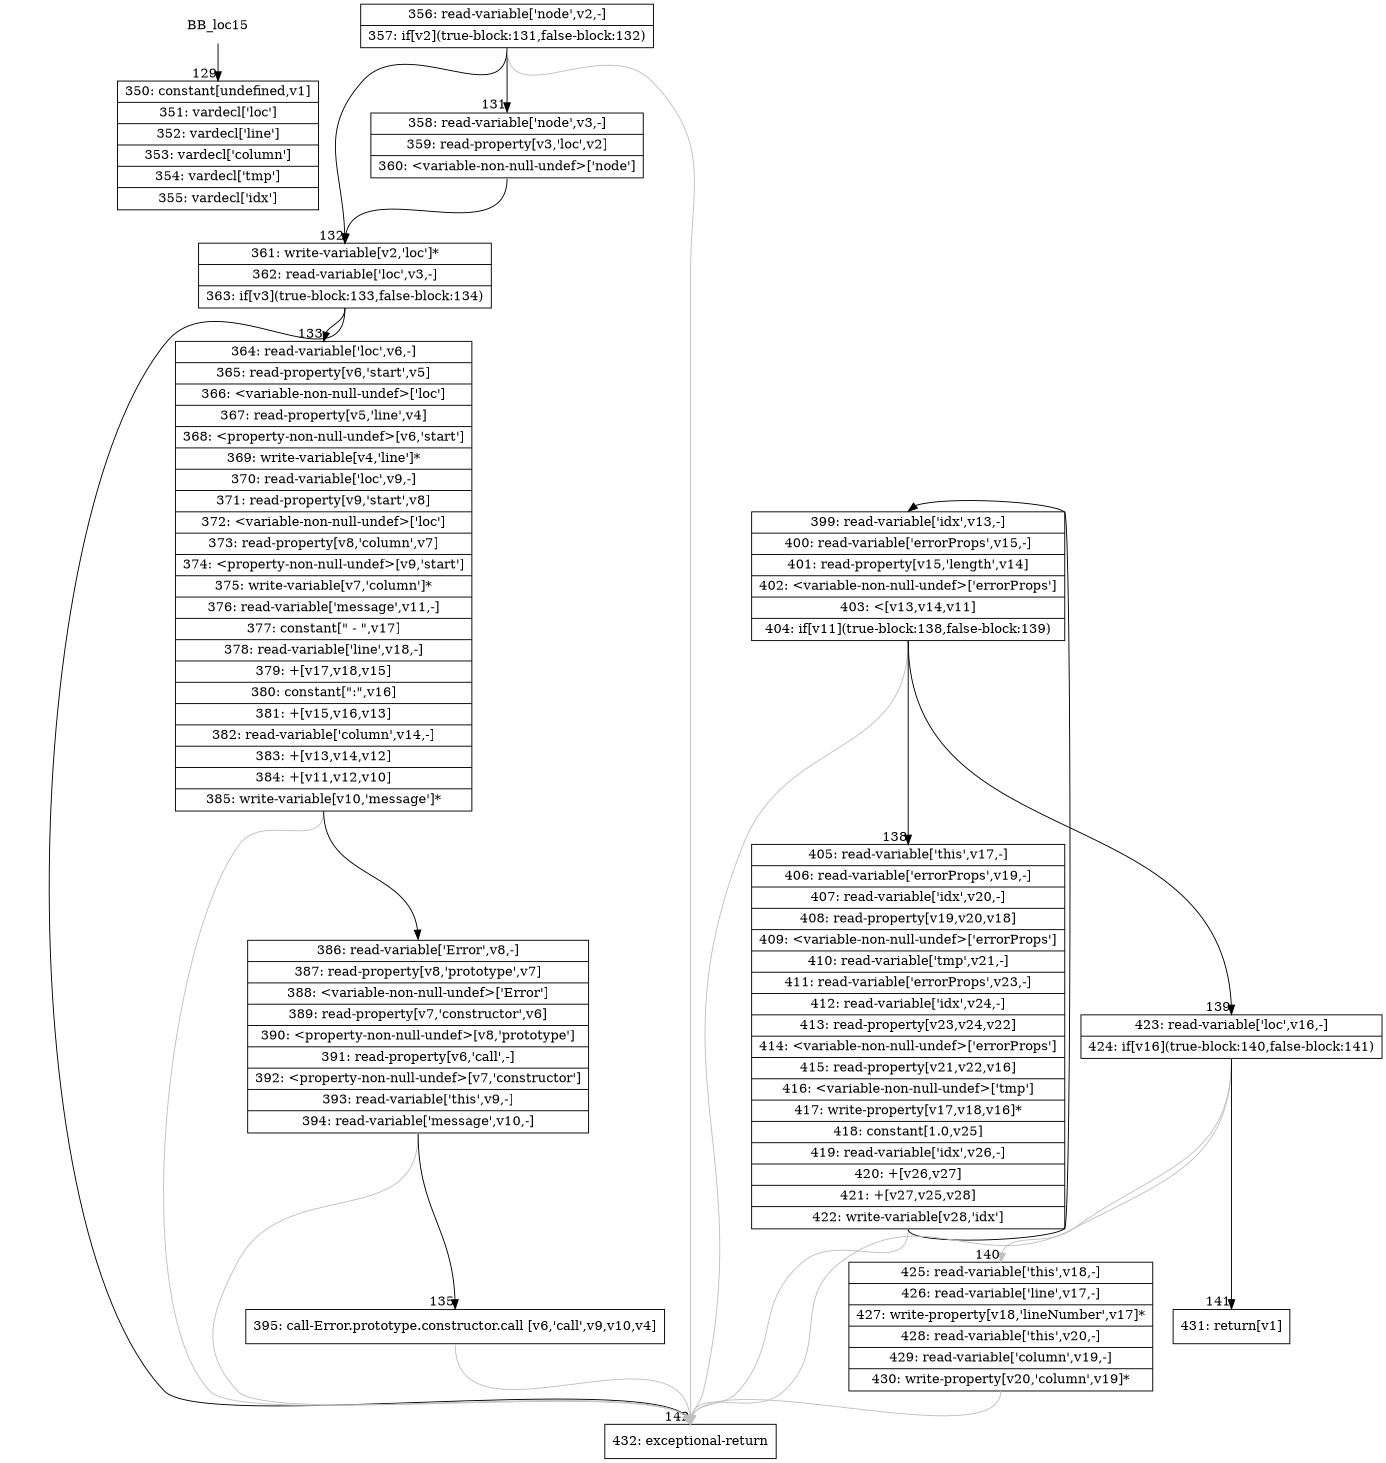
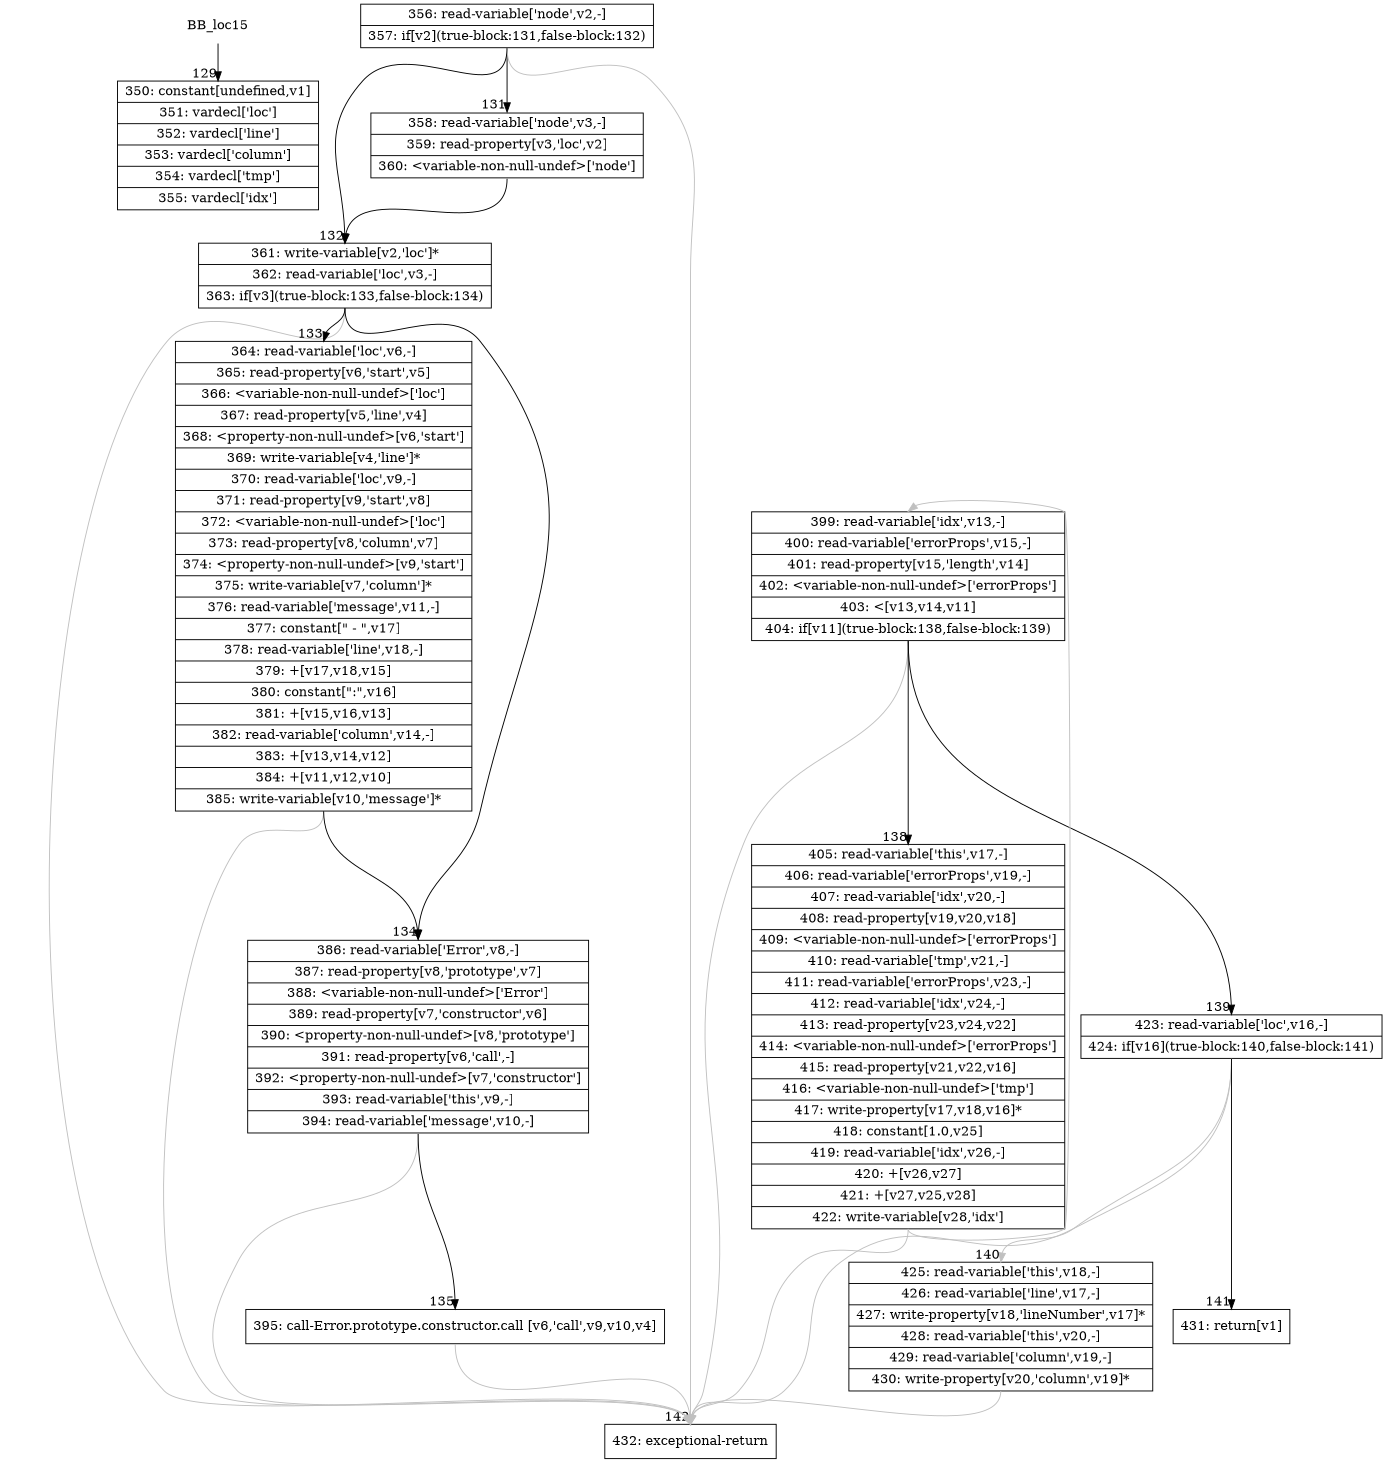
none -> (546, 562)
(1070, 875) -> (1070, 875)
(55, 1028) -> (55, 1028)
